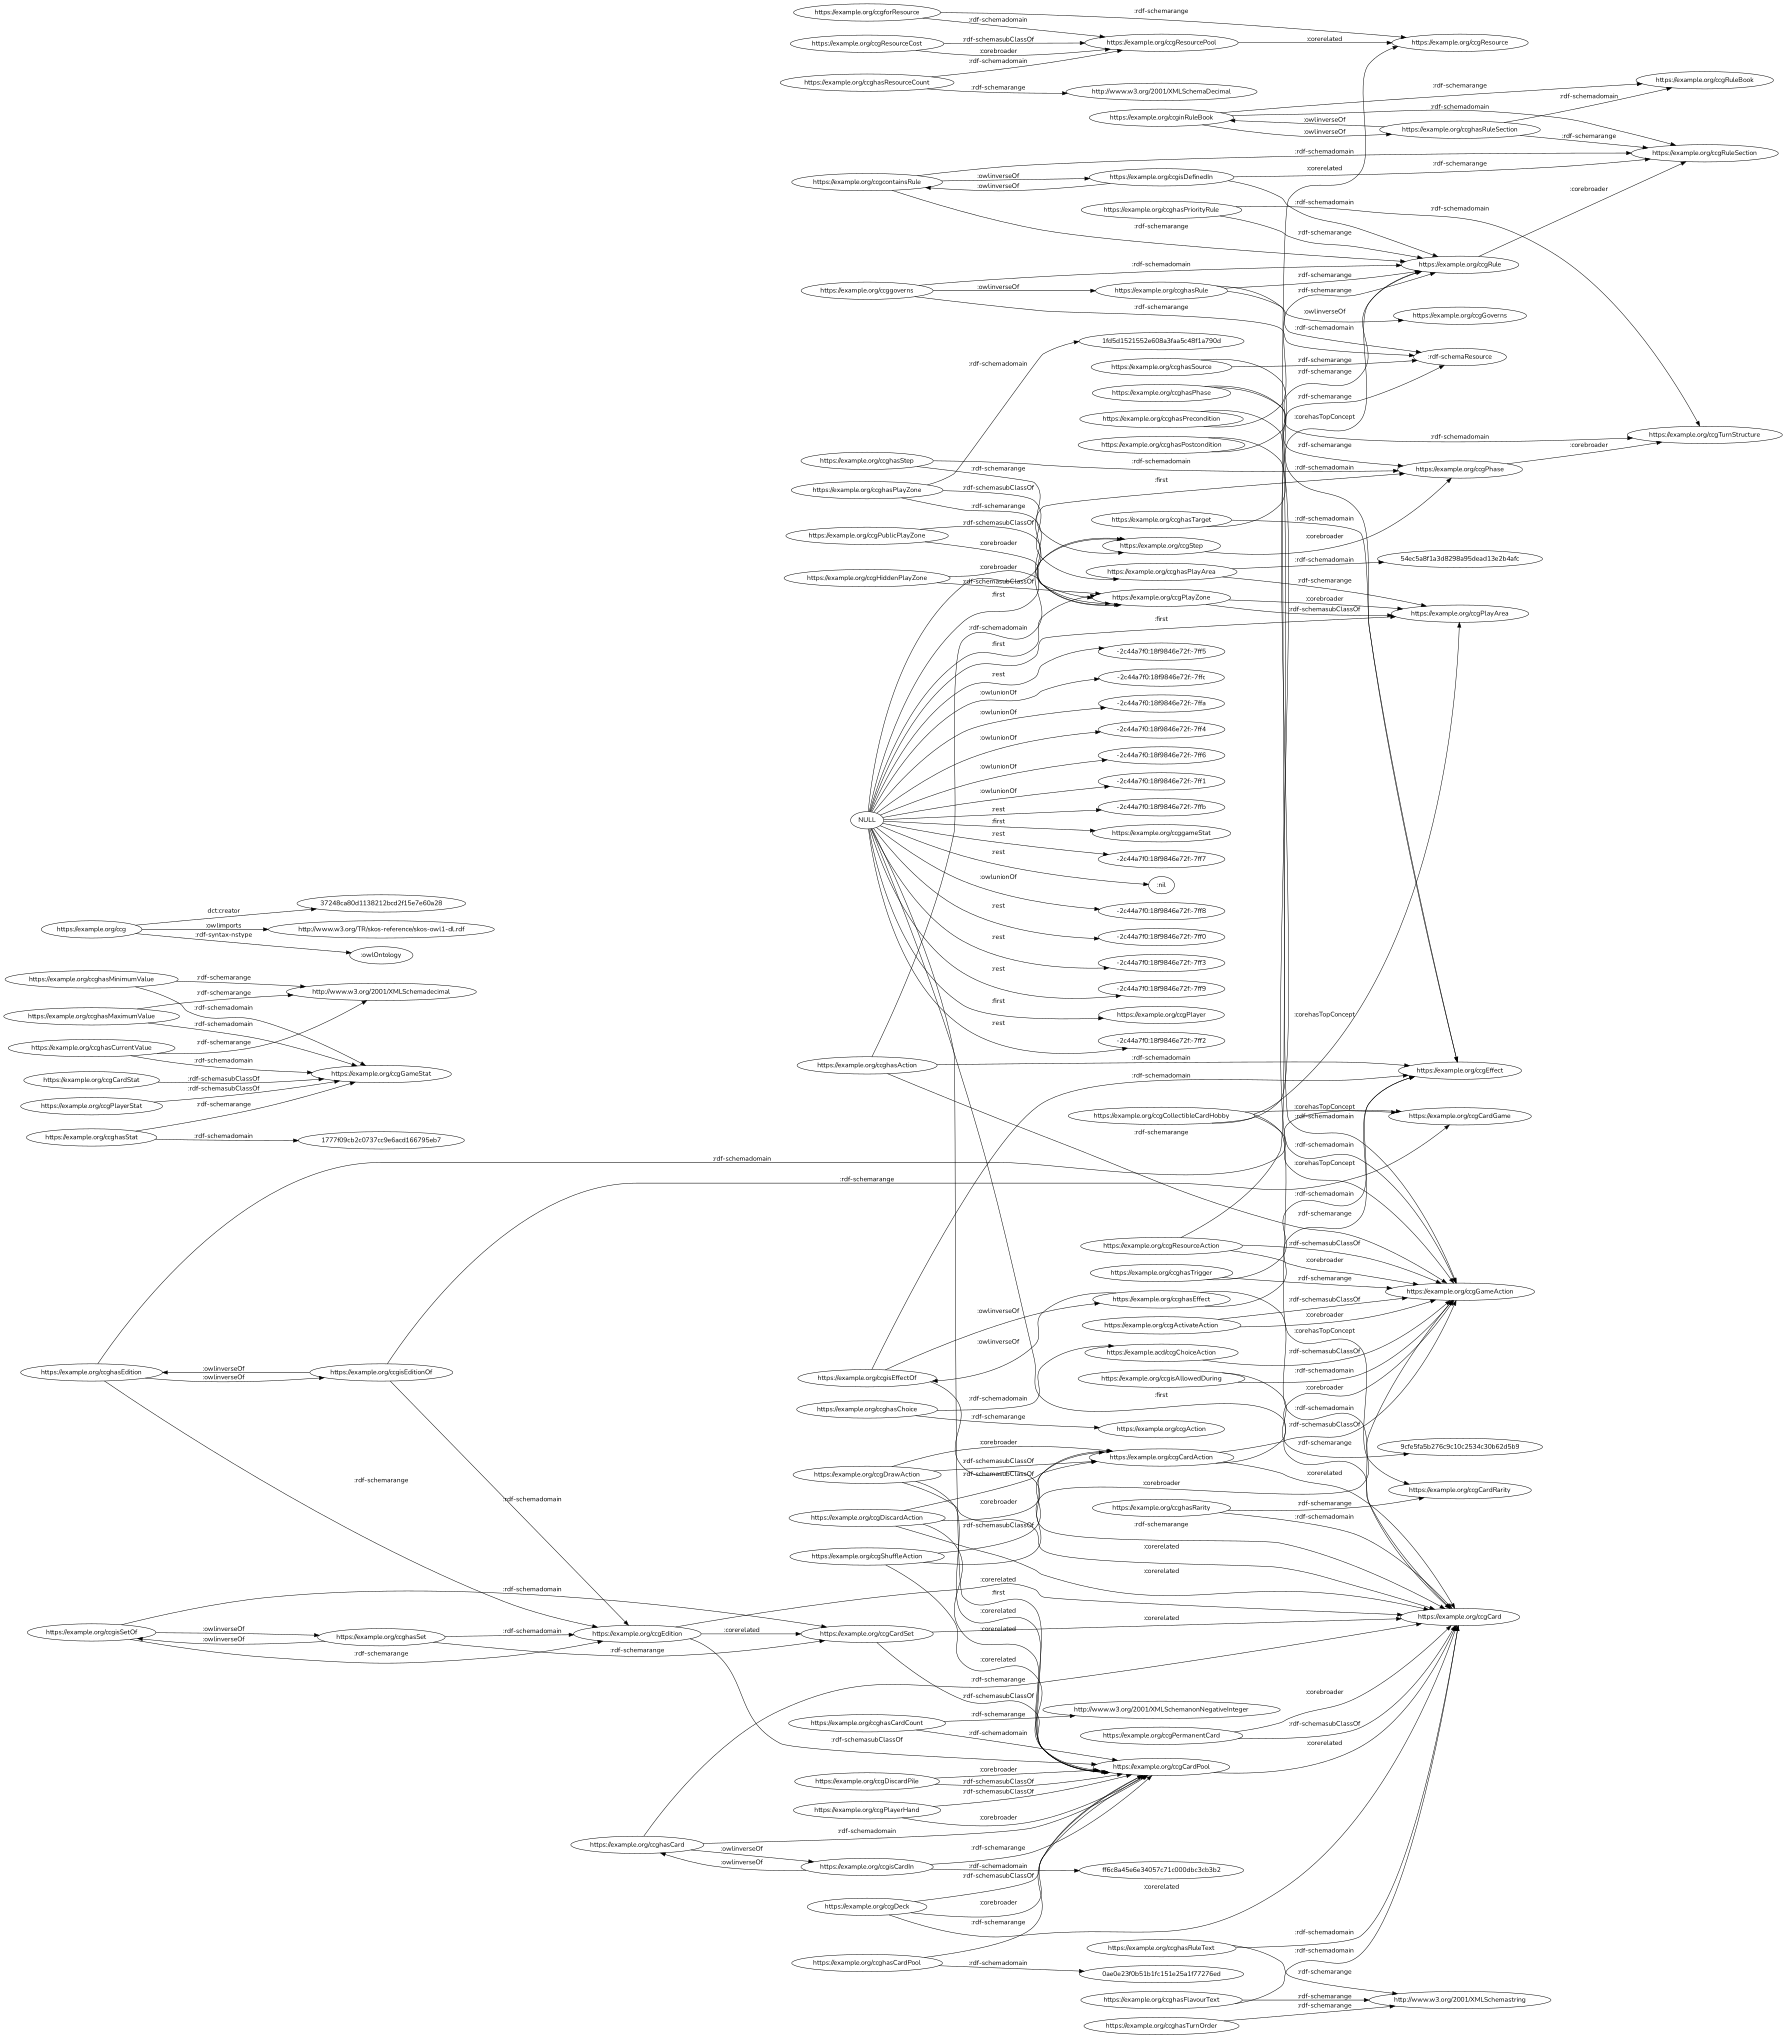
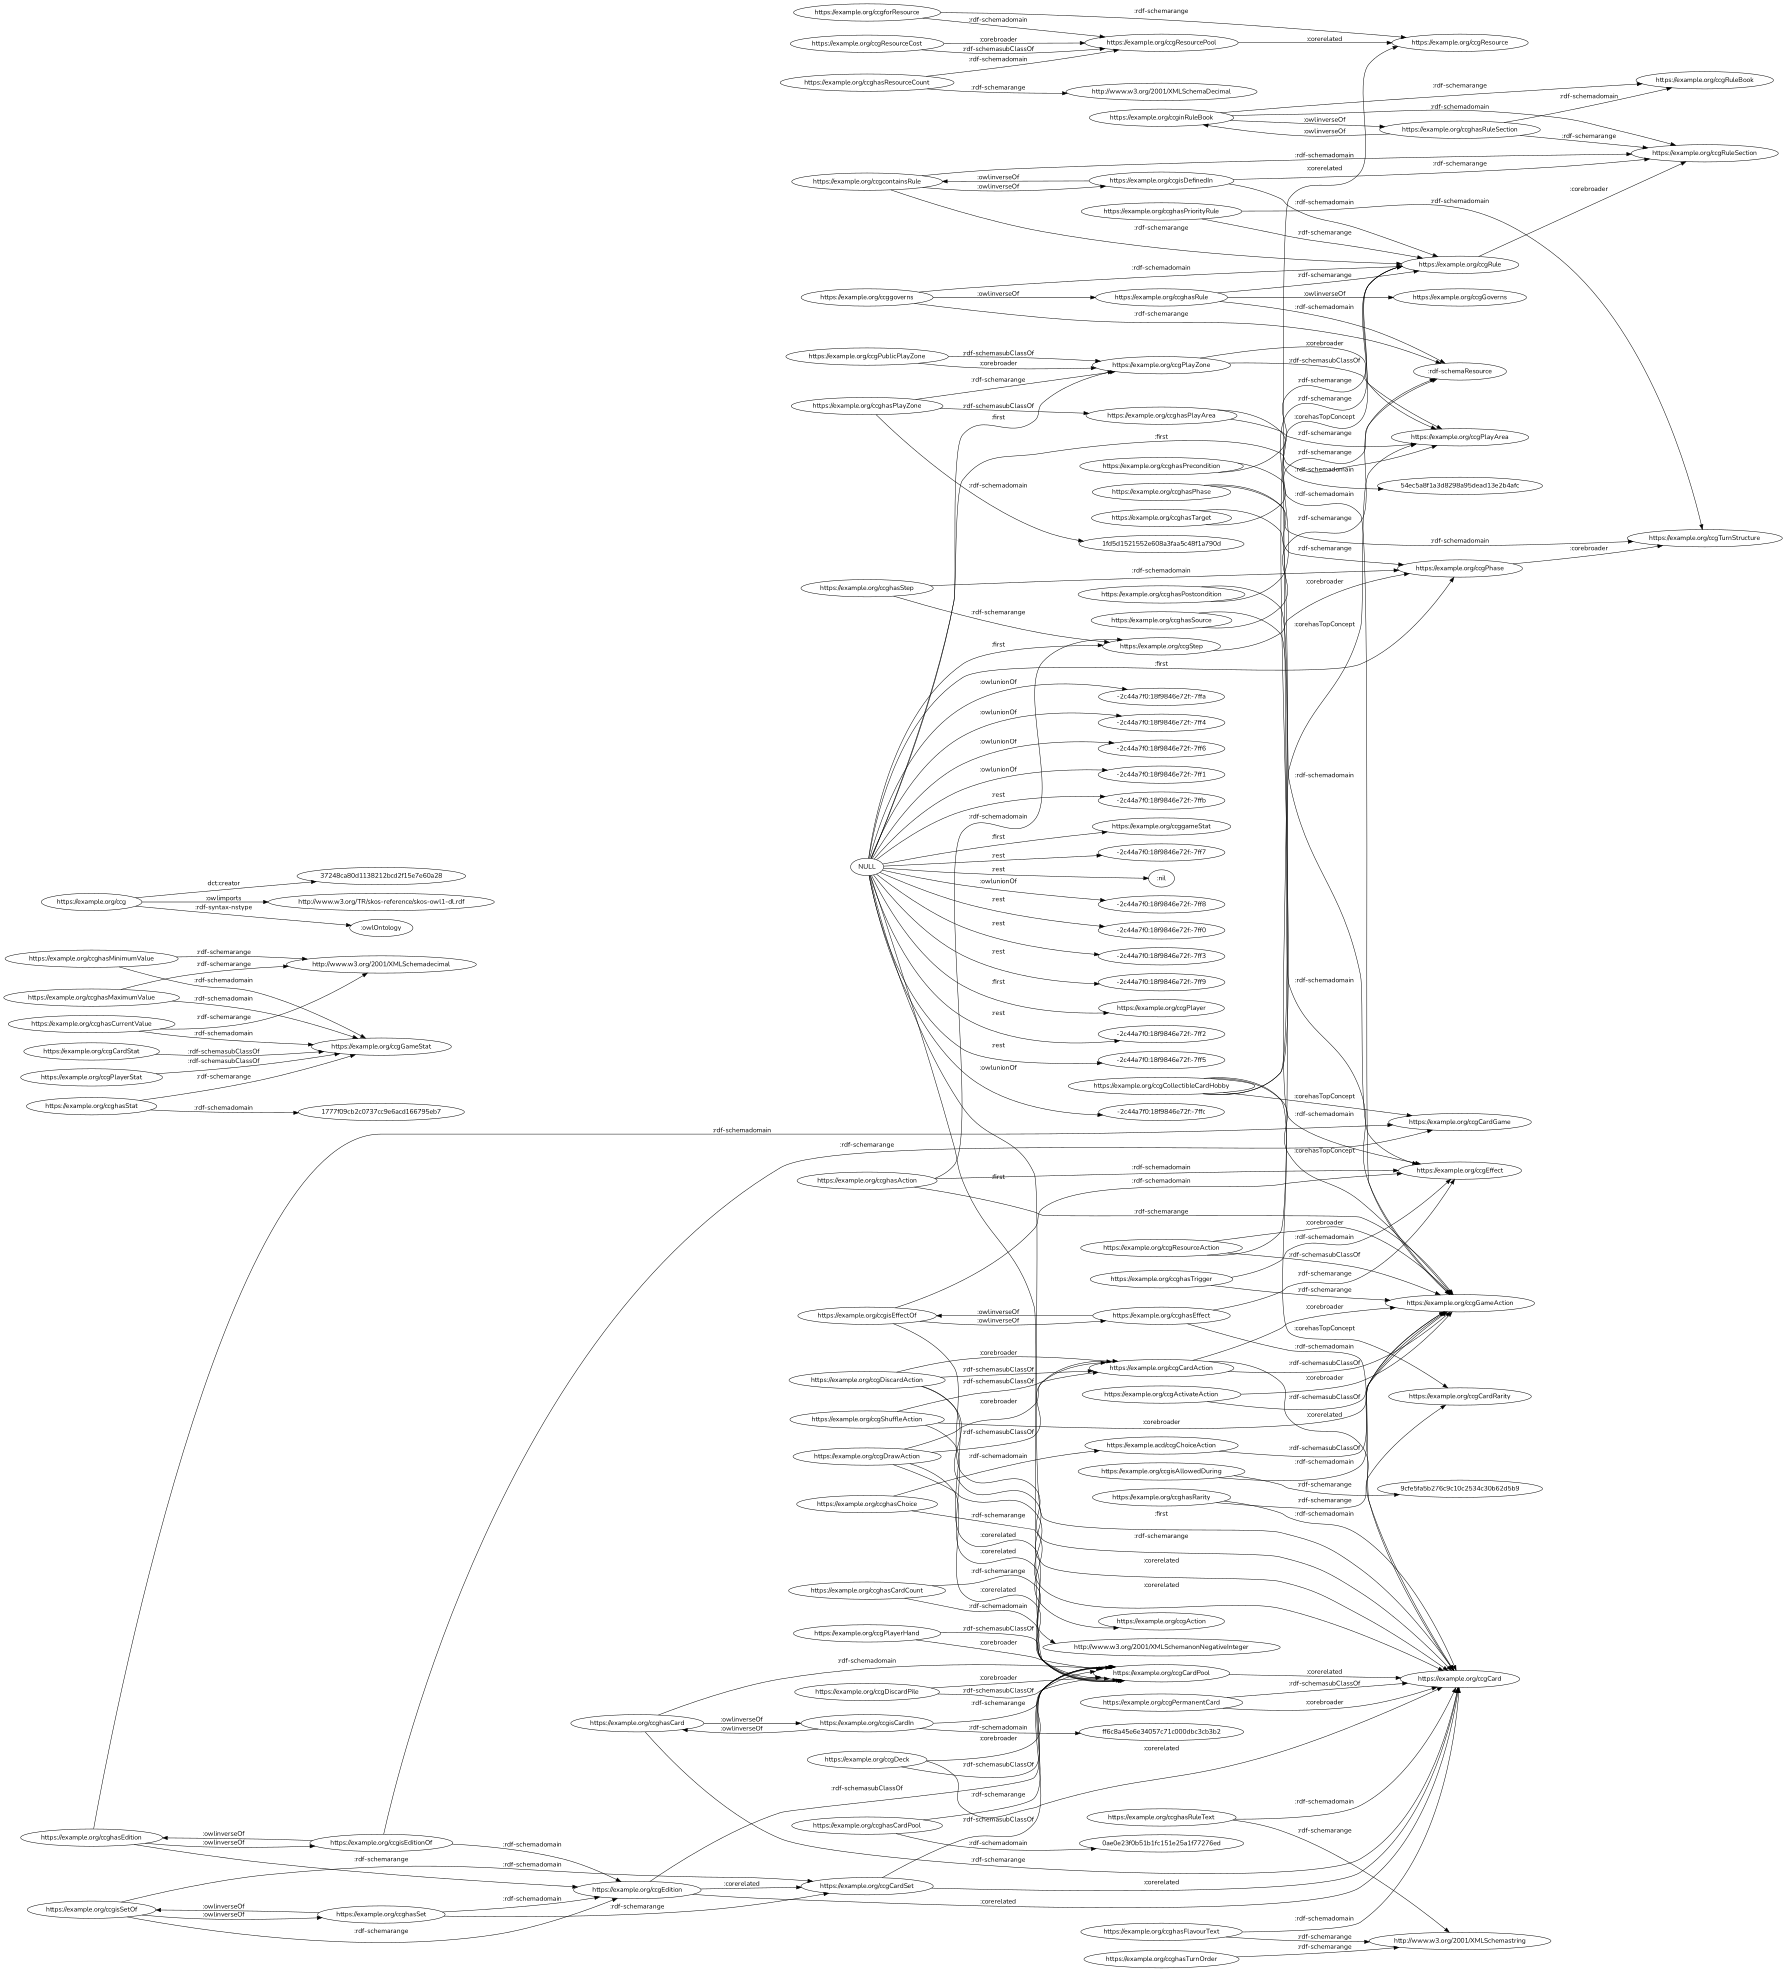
(867, 578) -> none
